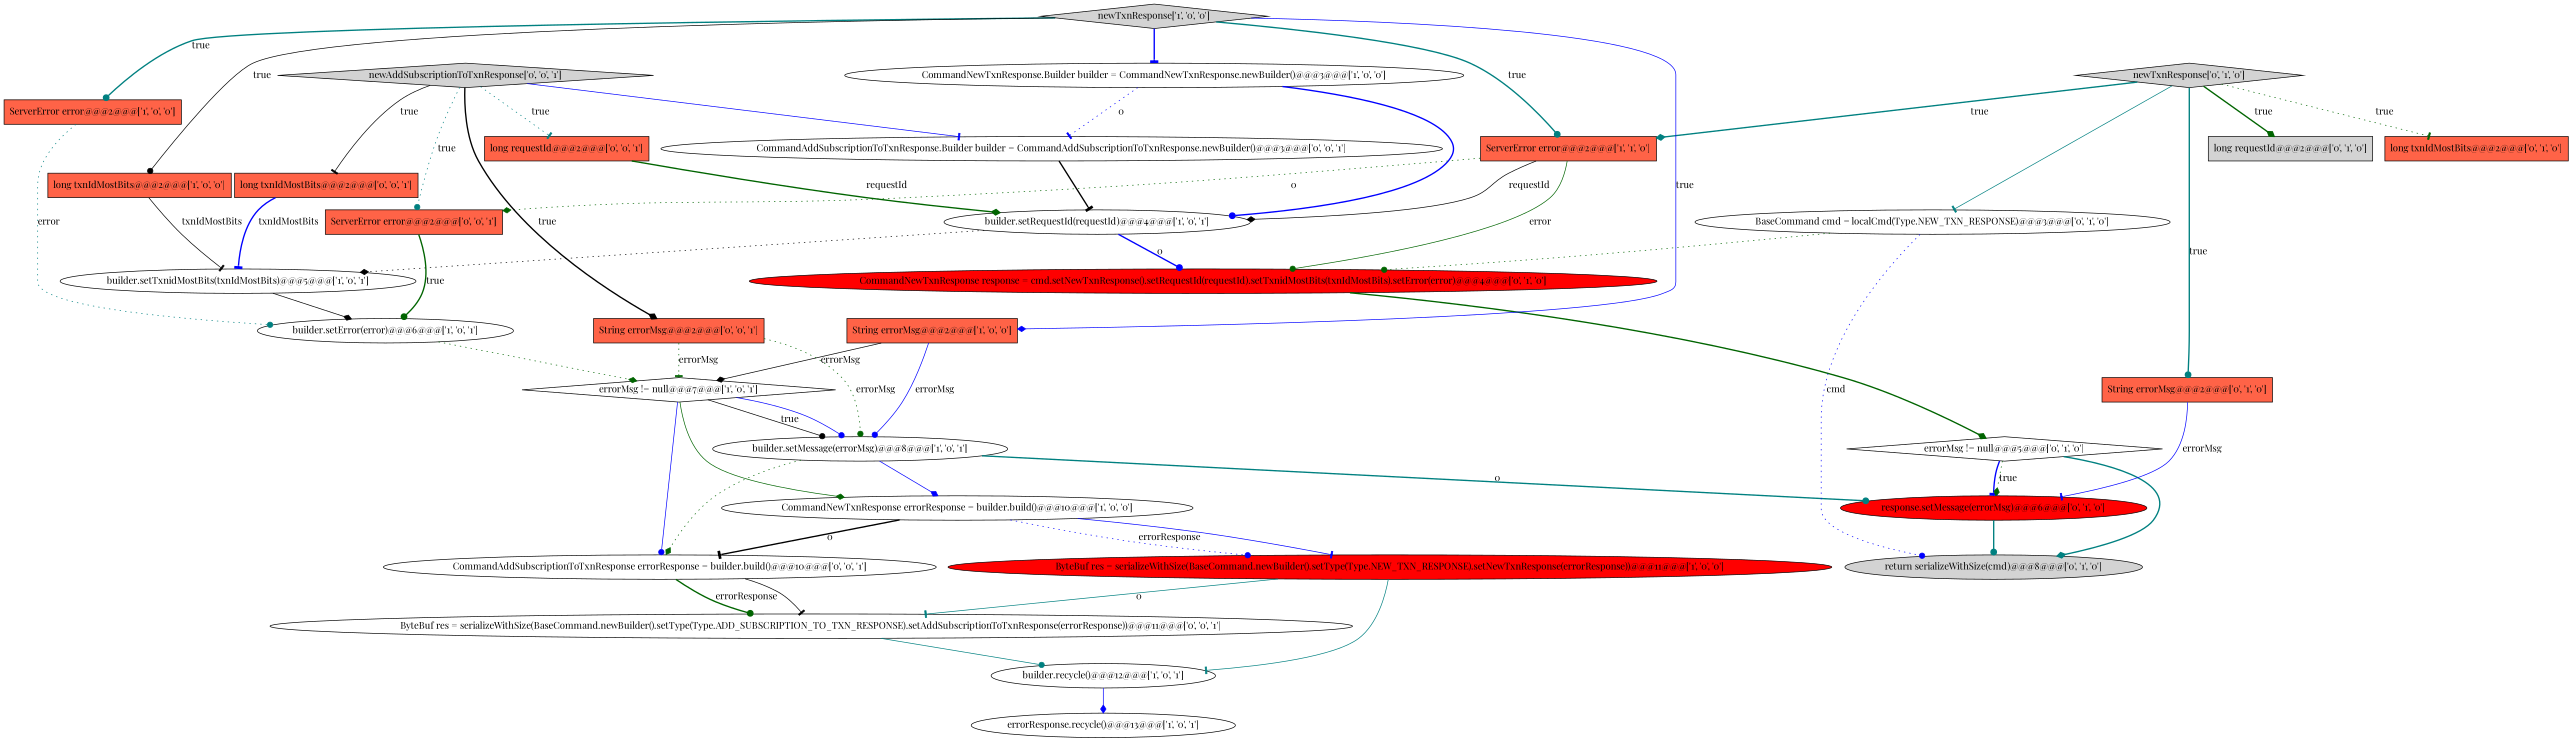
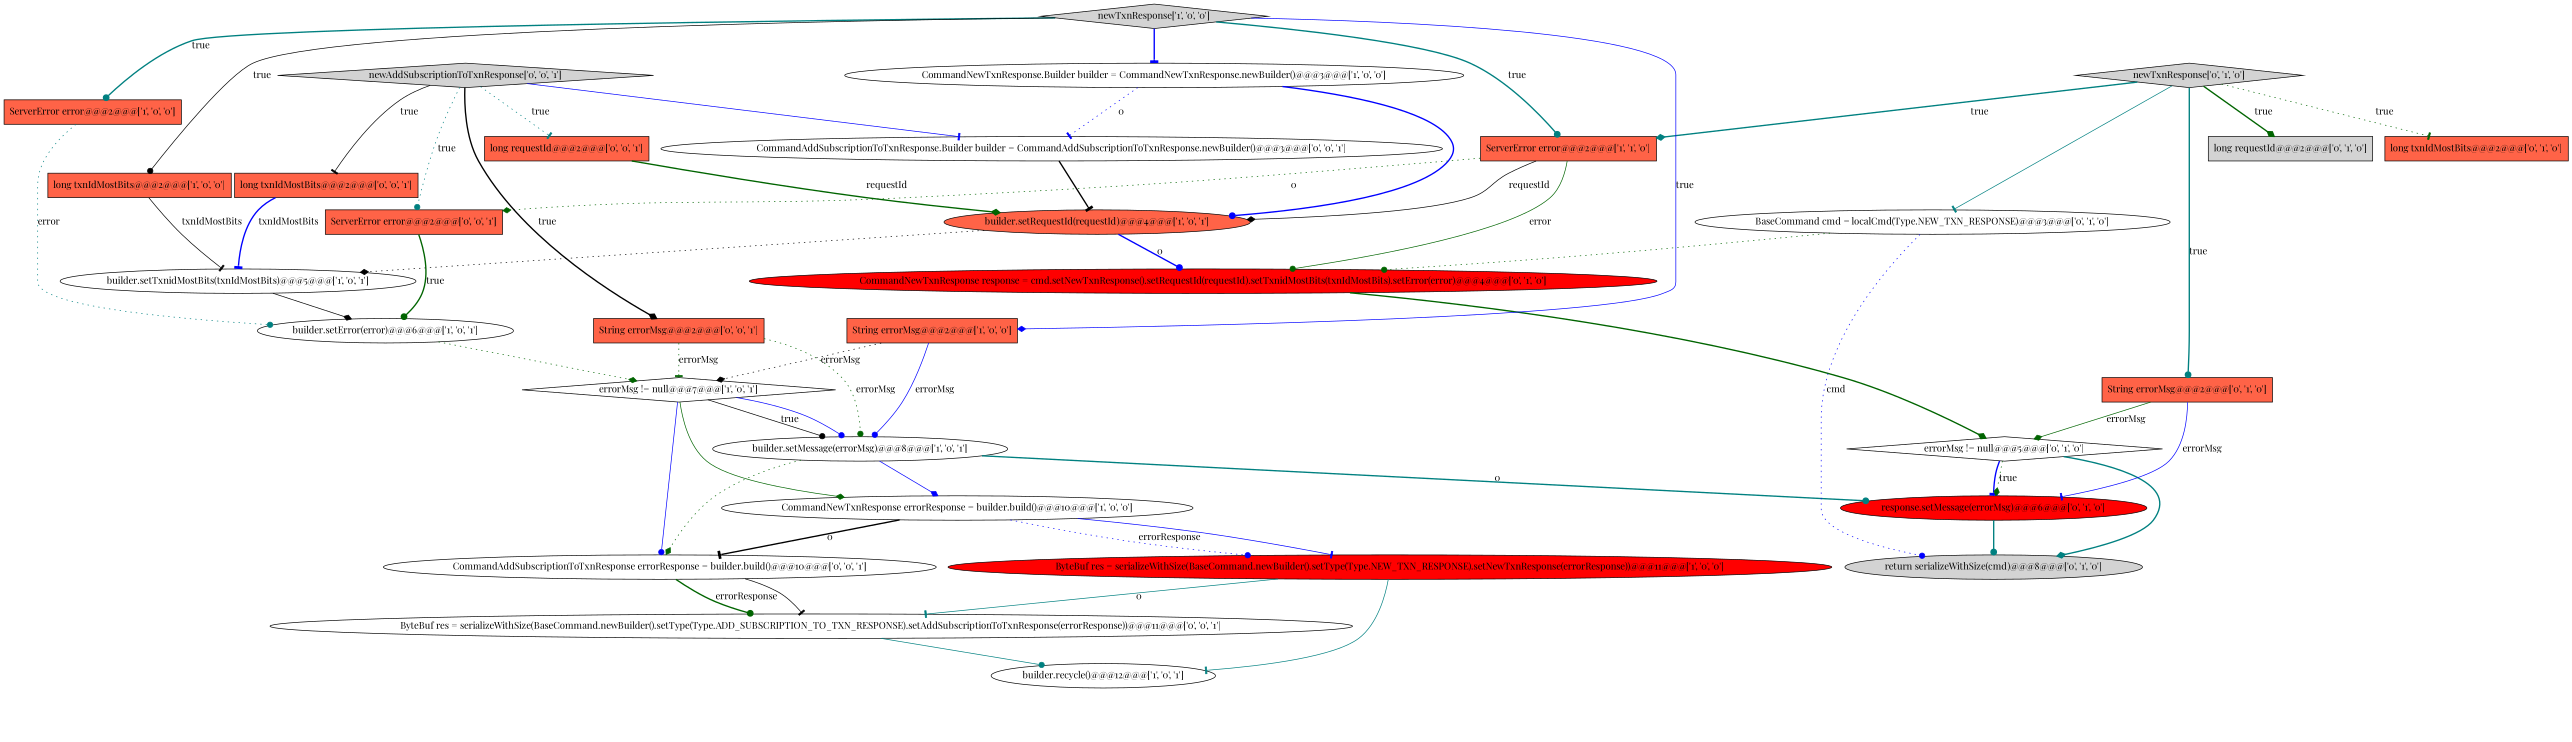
(1097, 222) -> (1097, 222)
(803, 361) -> (803, 361)
none -> (2096, 419)
(1103, 725) -> none
